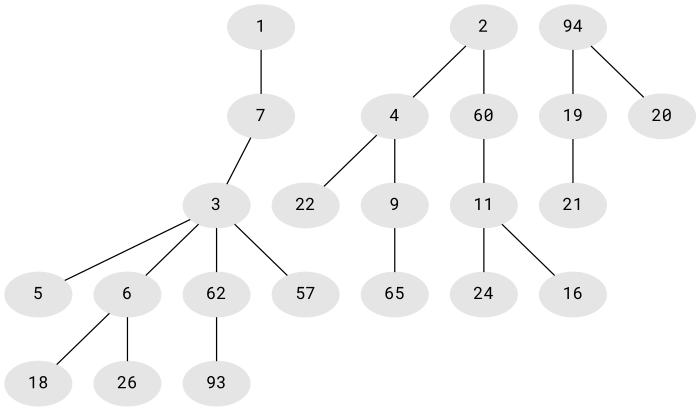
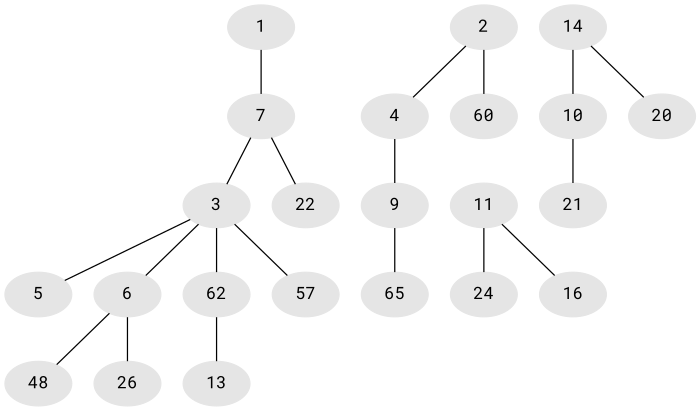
(573, 27) -> (573, 27)
(573, 116) -> (573, 116)
(350, 161) -> (283, 161)
(484, 161) -> none
(38, 384) -> (38, 384)
(217, 384) -> (217, 384)
